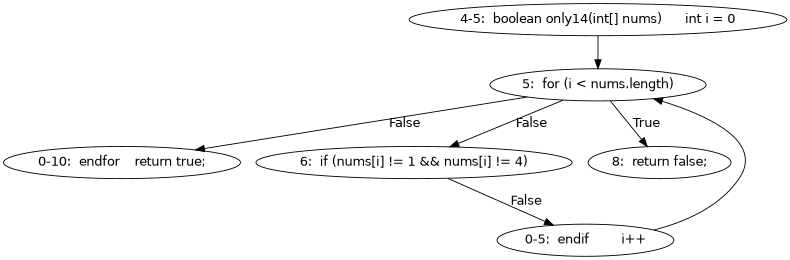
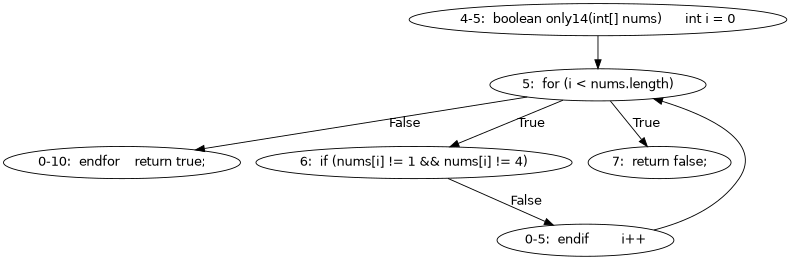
(531, 124) -> (531, 124)
(660, 163) -> (660, 163)
